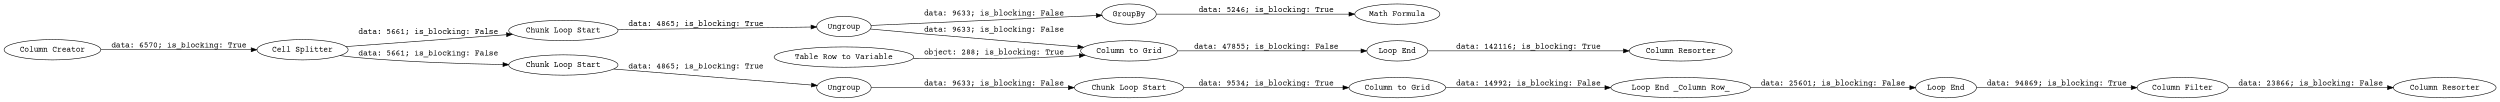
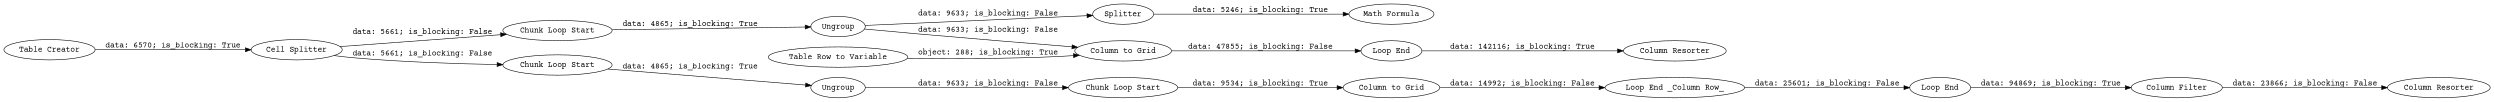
(1129, 14) -> (1123, 14)
(52, 50) -> (50, 50)
